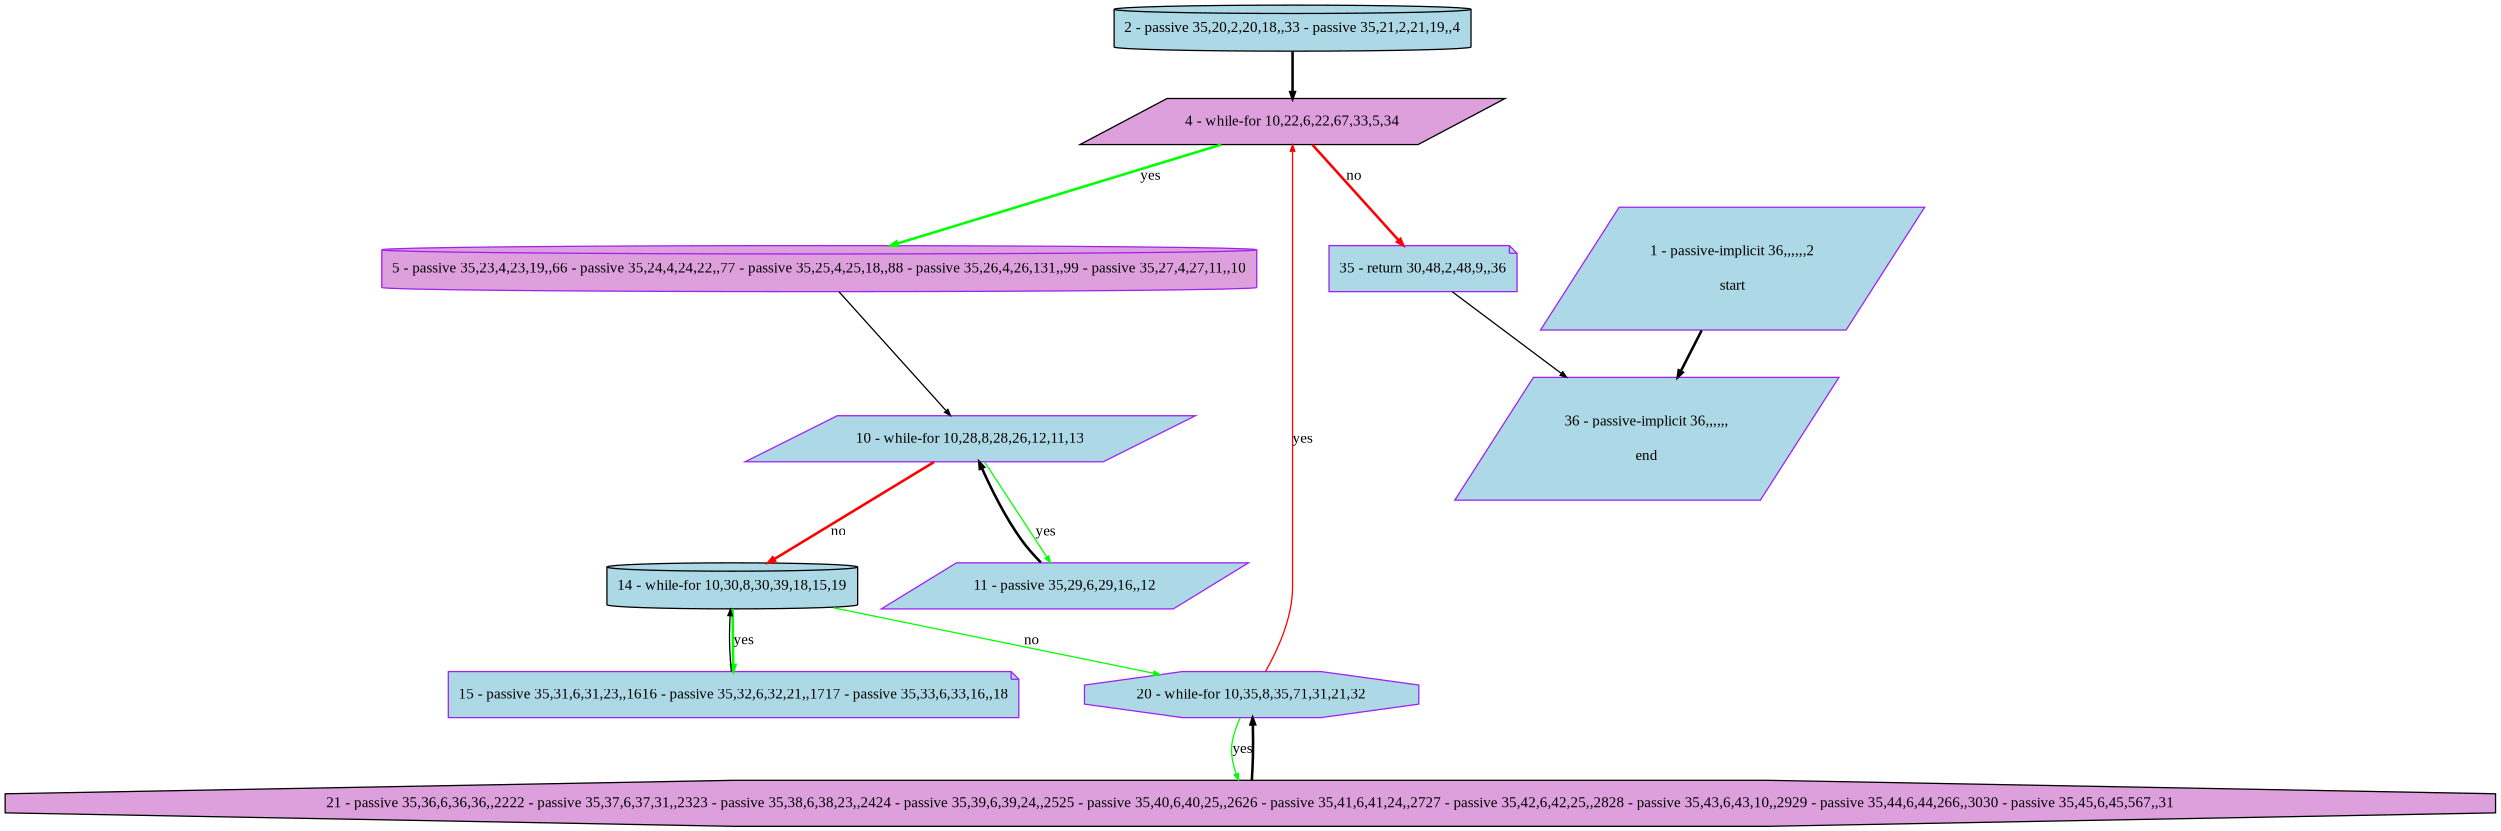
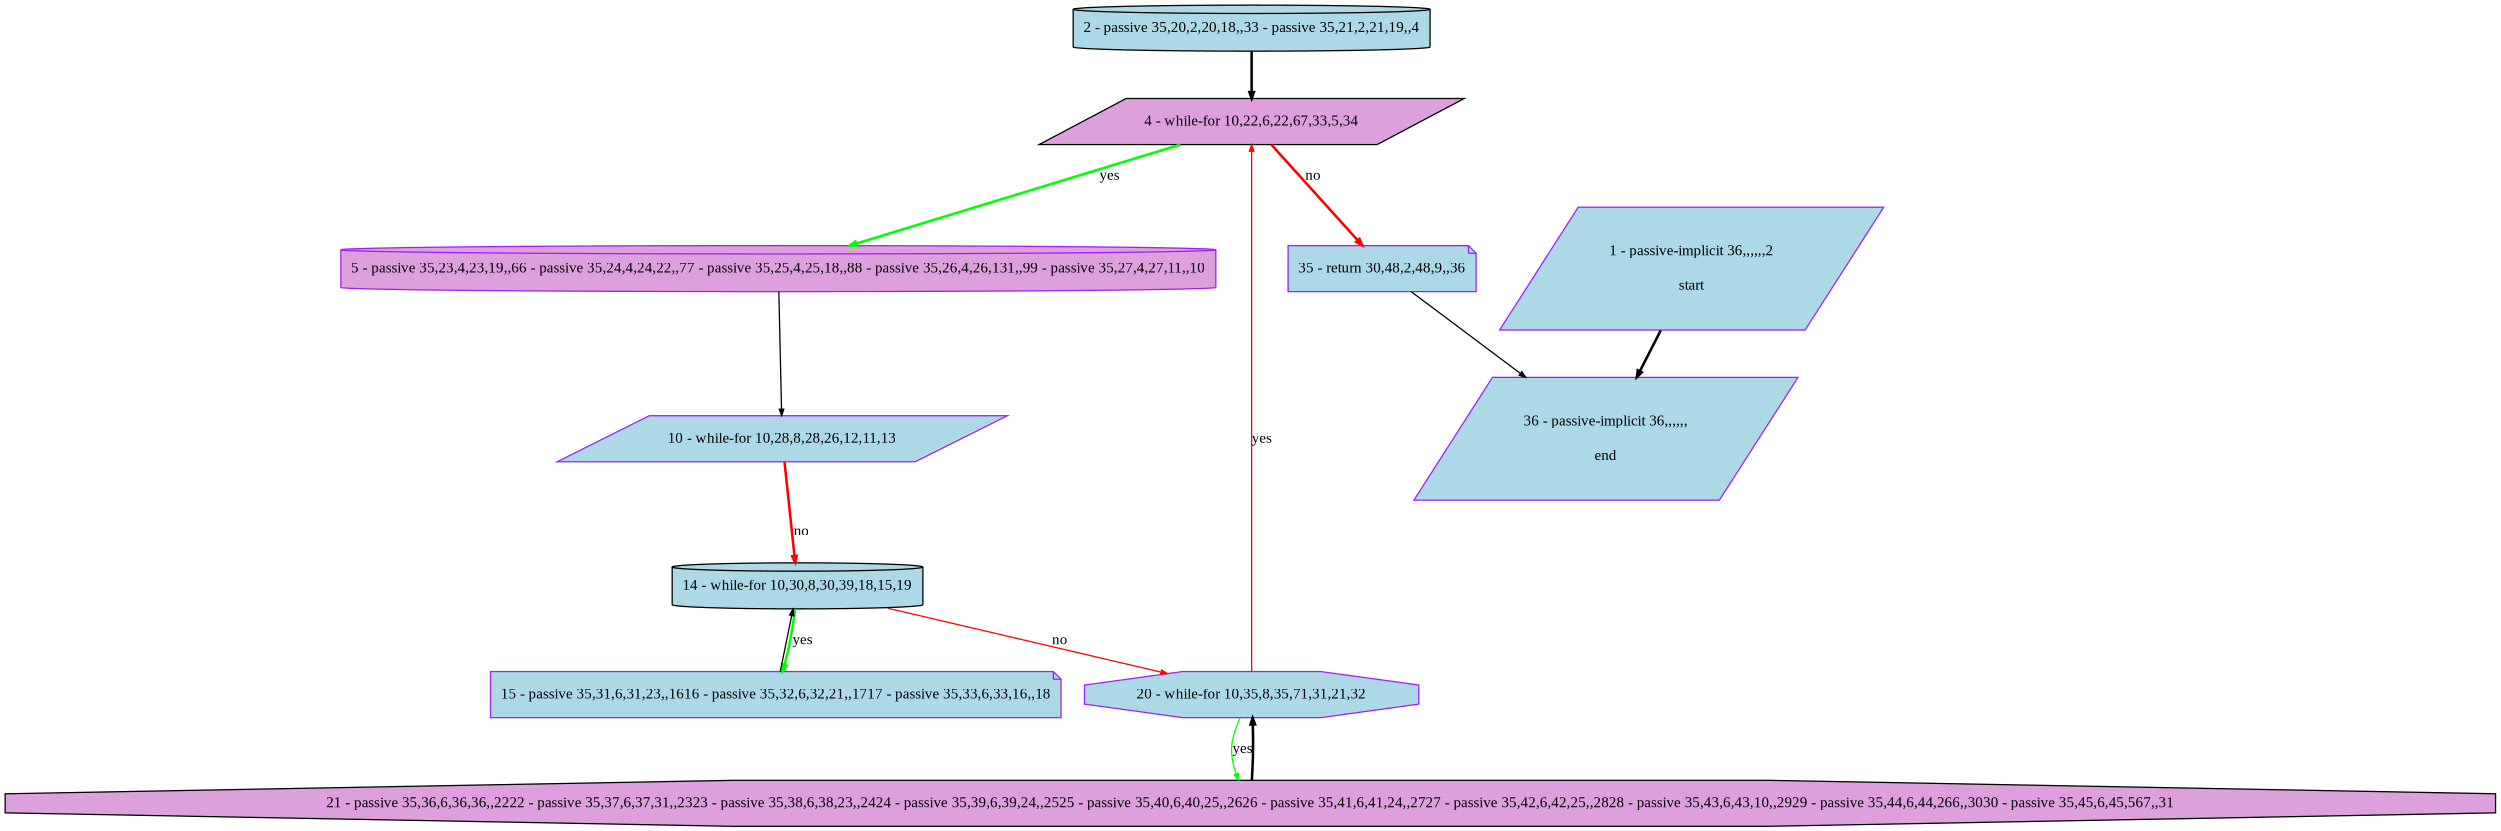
(1065, 586) -> none
(994, 641) -> (1024, 640)
